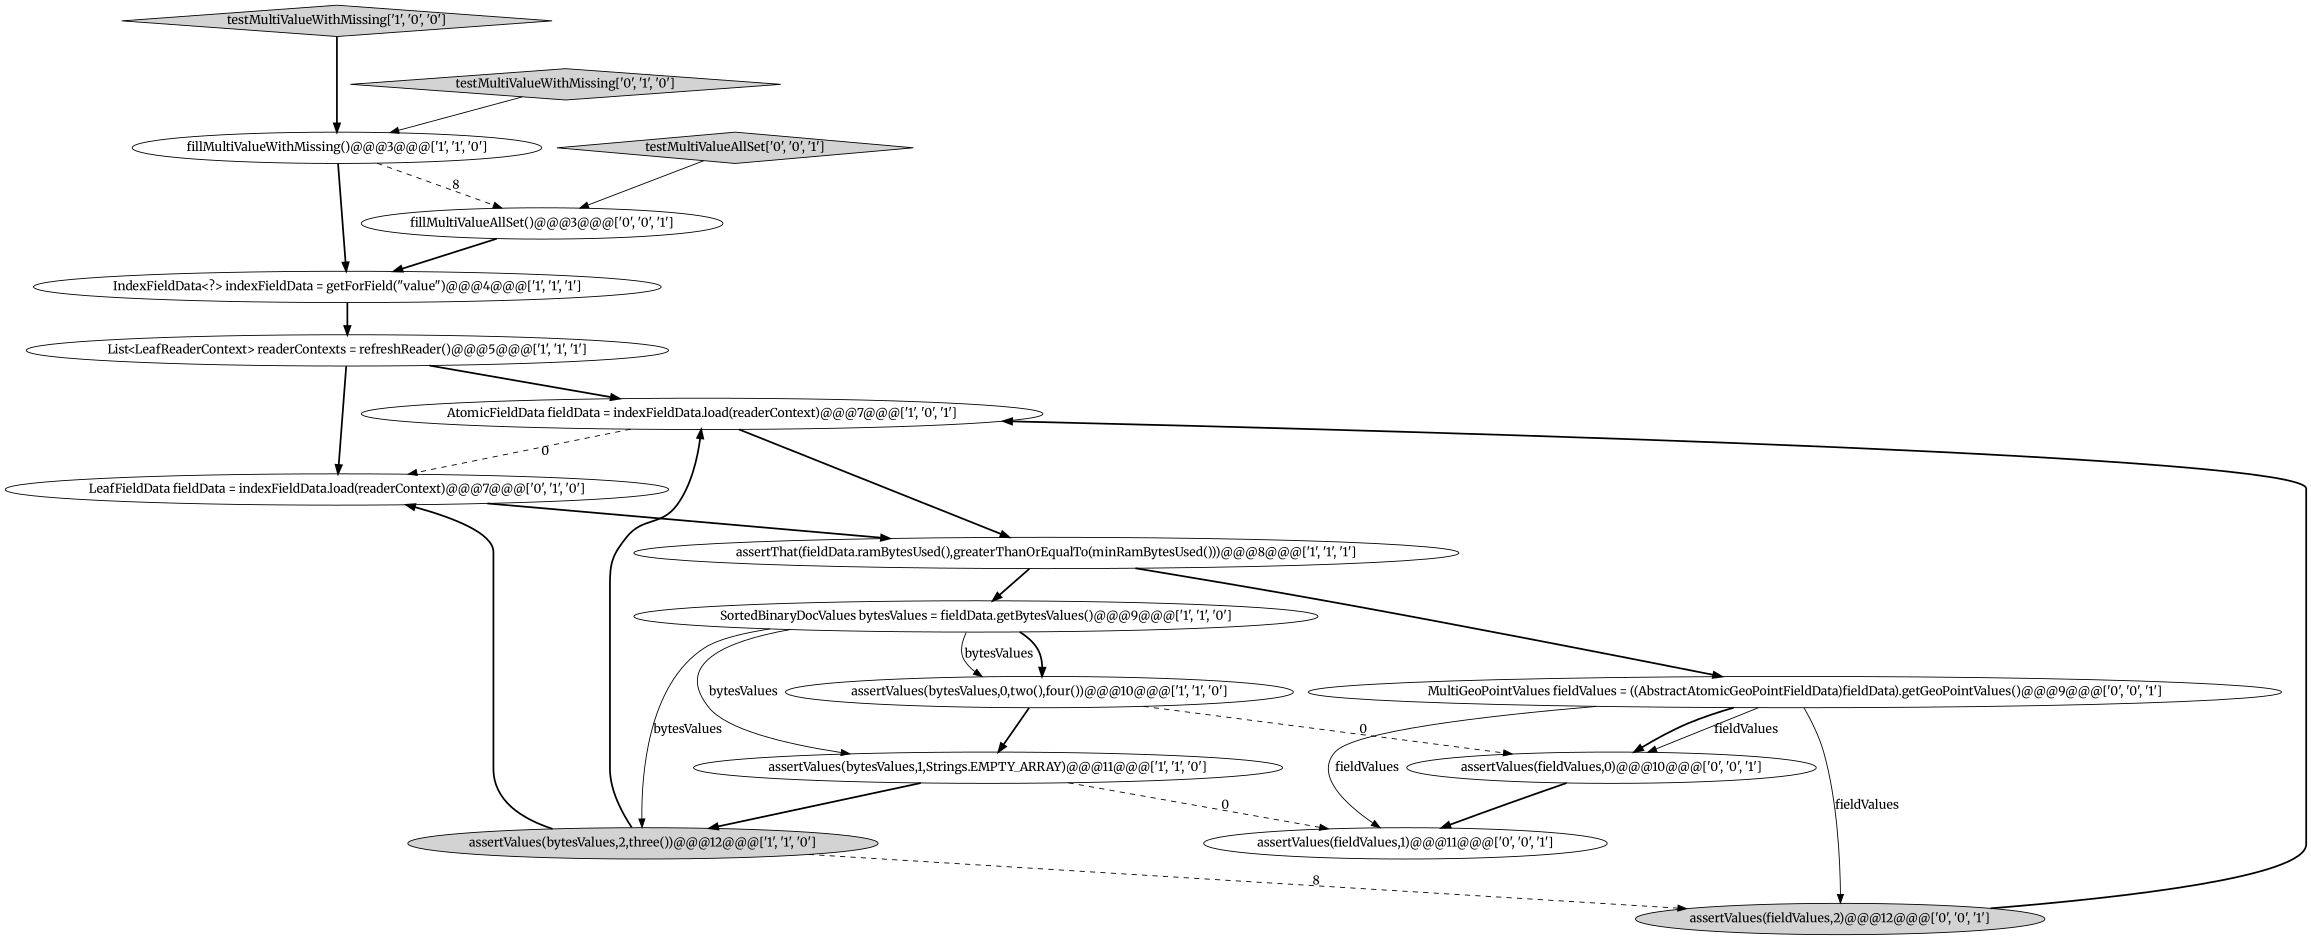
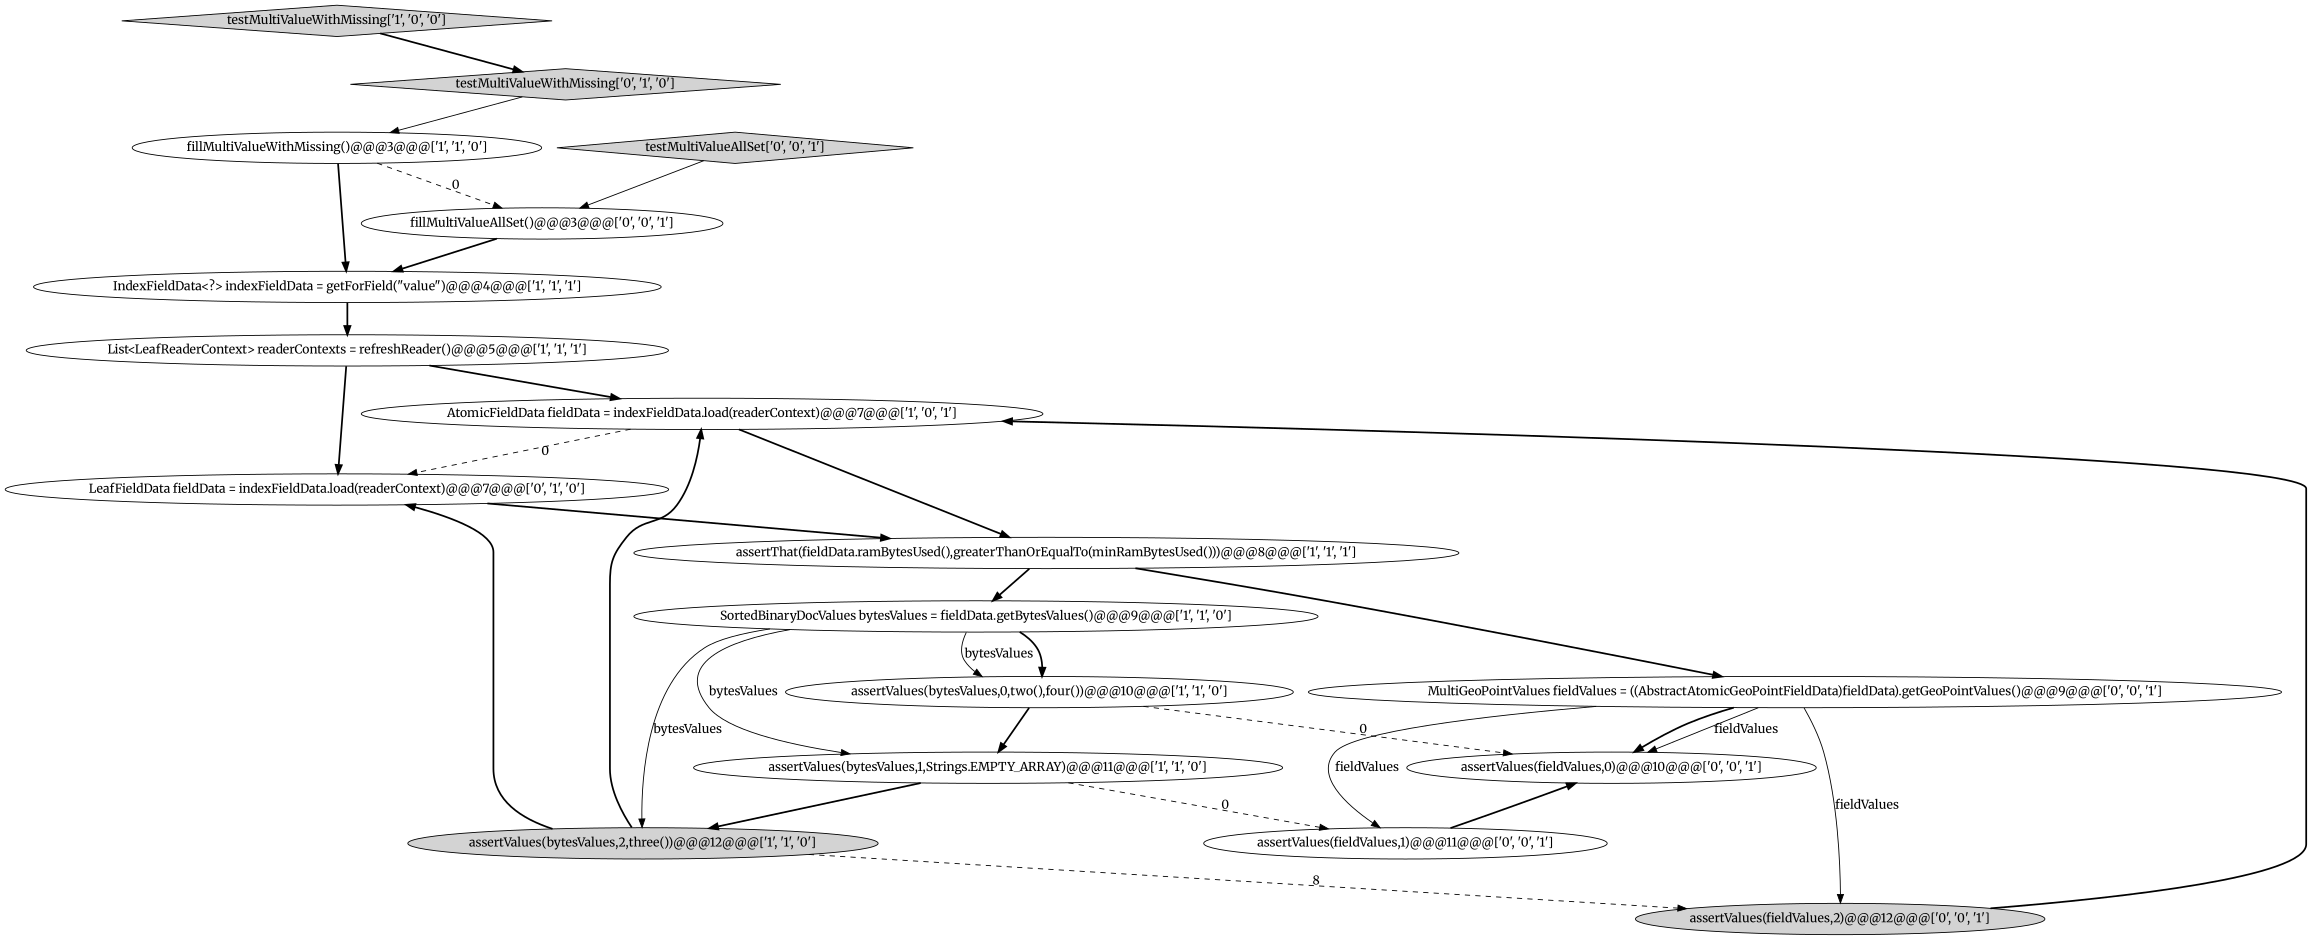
(337, 80) -> (447, 51)
(456, 186) -> (456, 186)
(1508, 804) -> (1509, 807)
